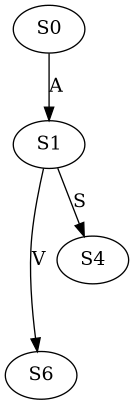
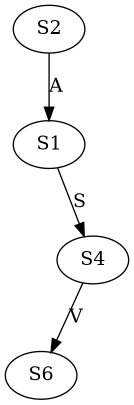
(49, 29) -> (49, 29)
(31, 253) -> (70, 312)
